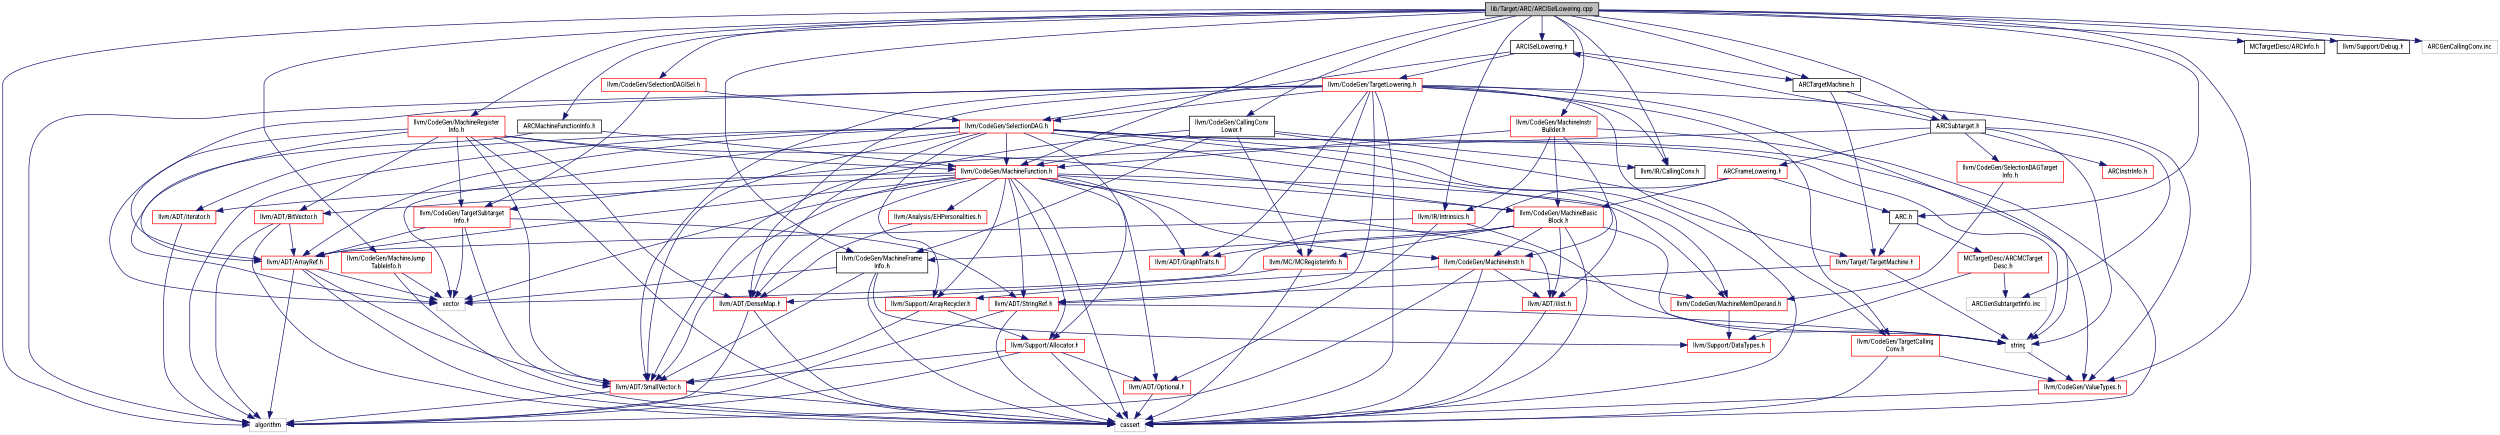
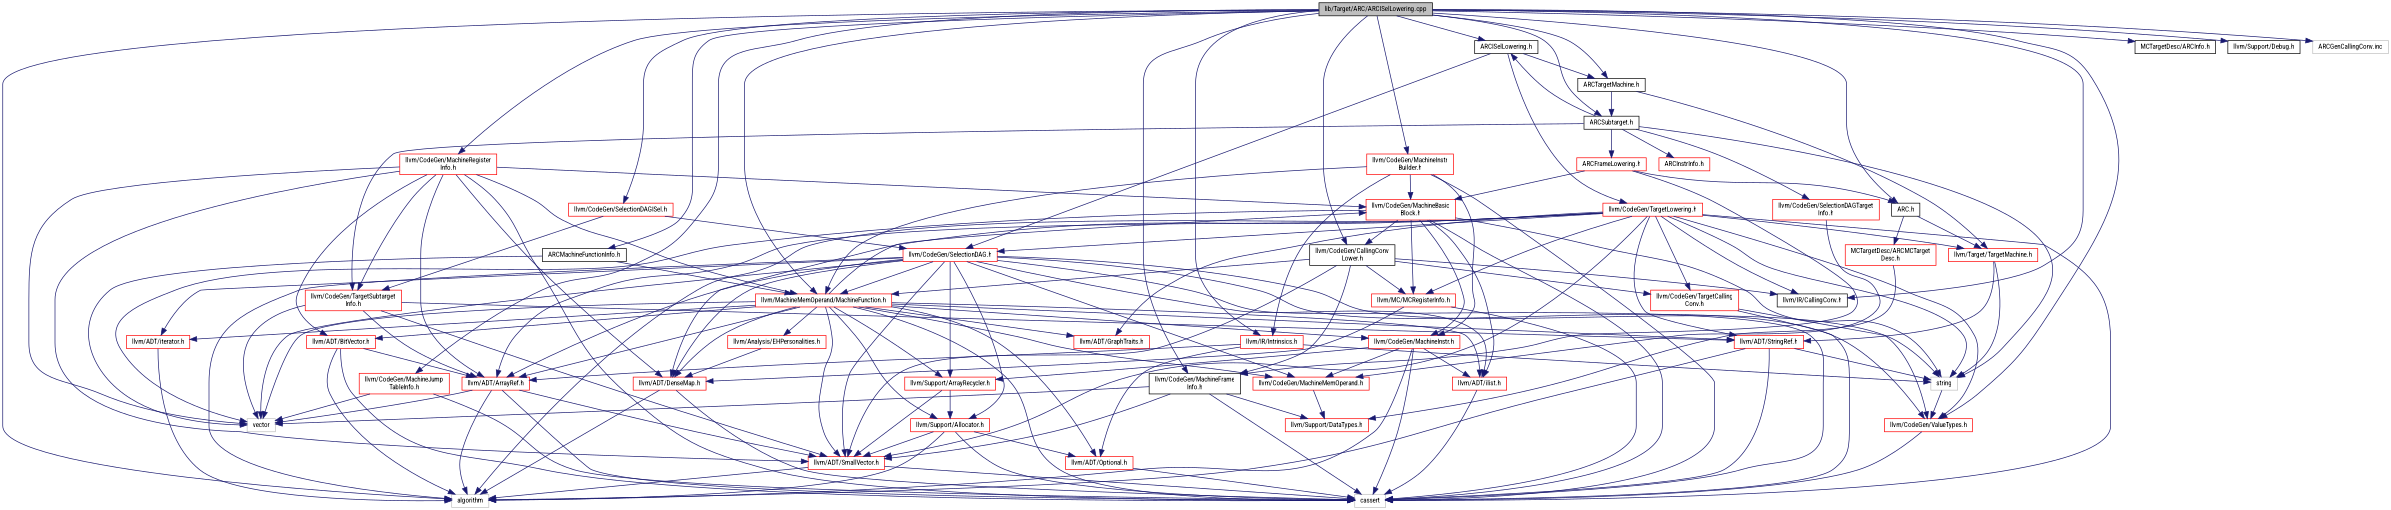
(1006, 172) -> (824, 300)
(1367, 240) -> (1384, 230)
(2006, 304) -> none
